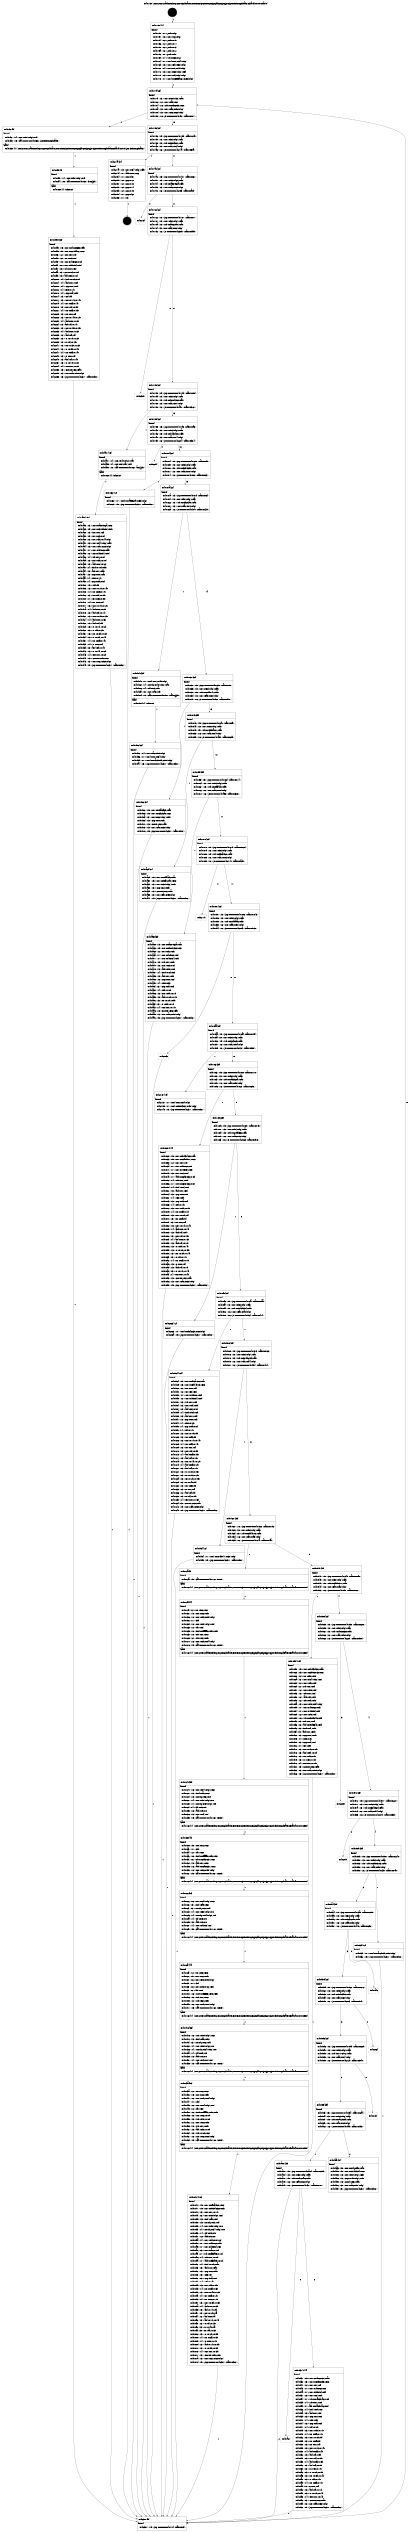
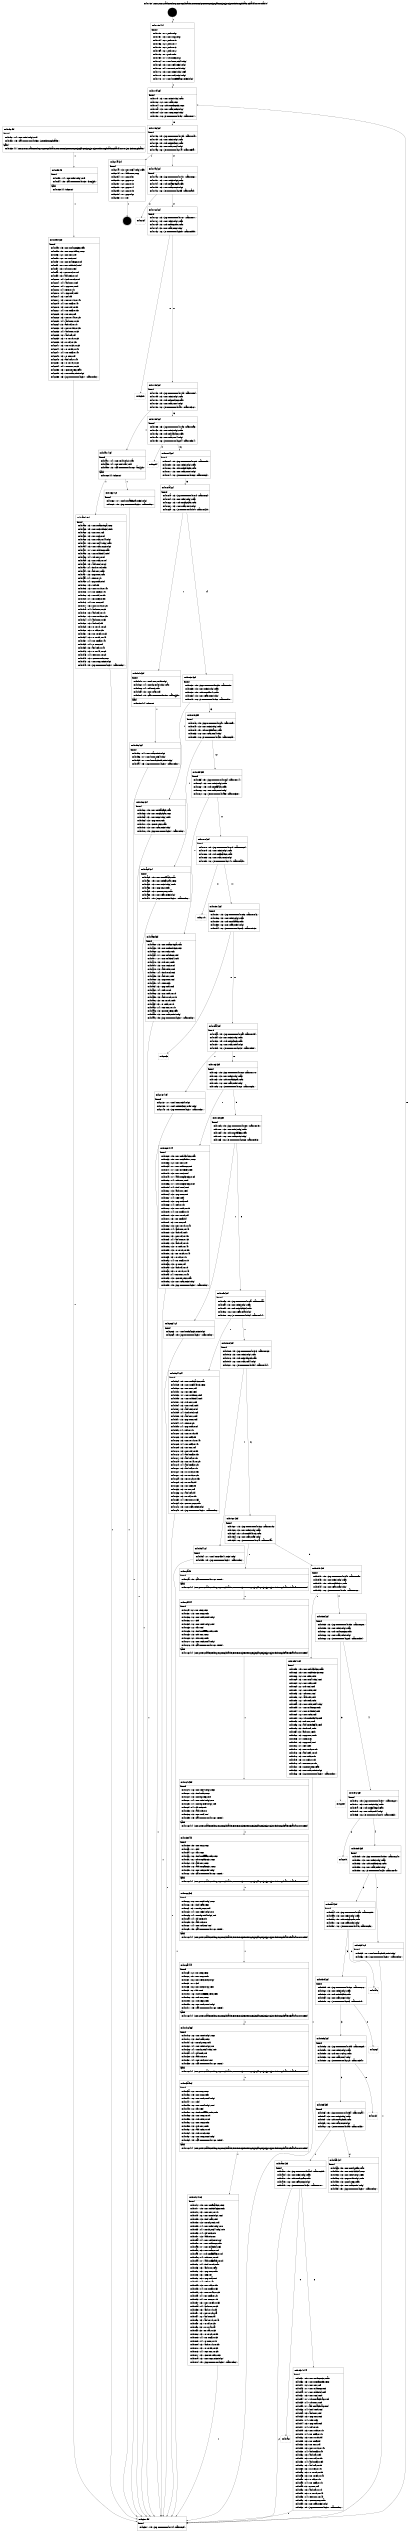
(129, 119) -> none
(154, 484) -> (126, 484)
(153, 1787) -> (157, 1813)
